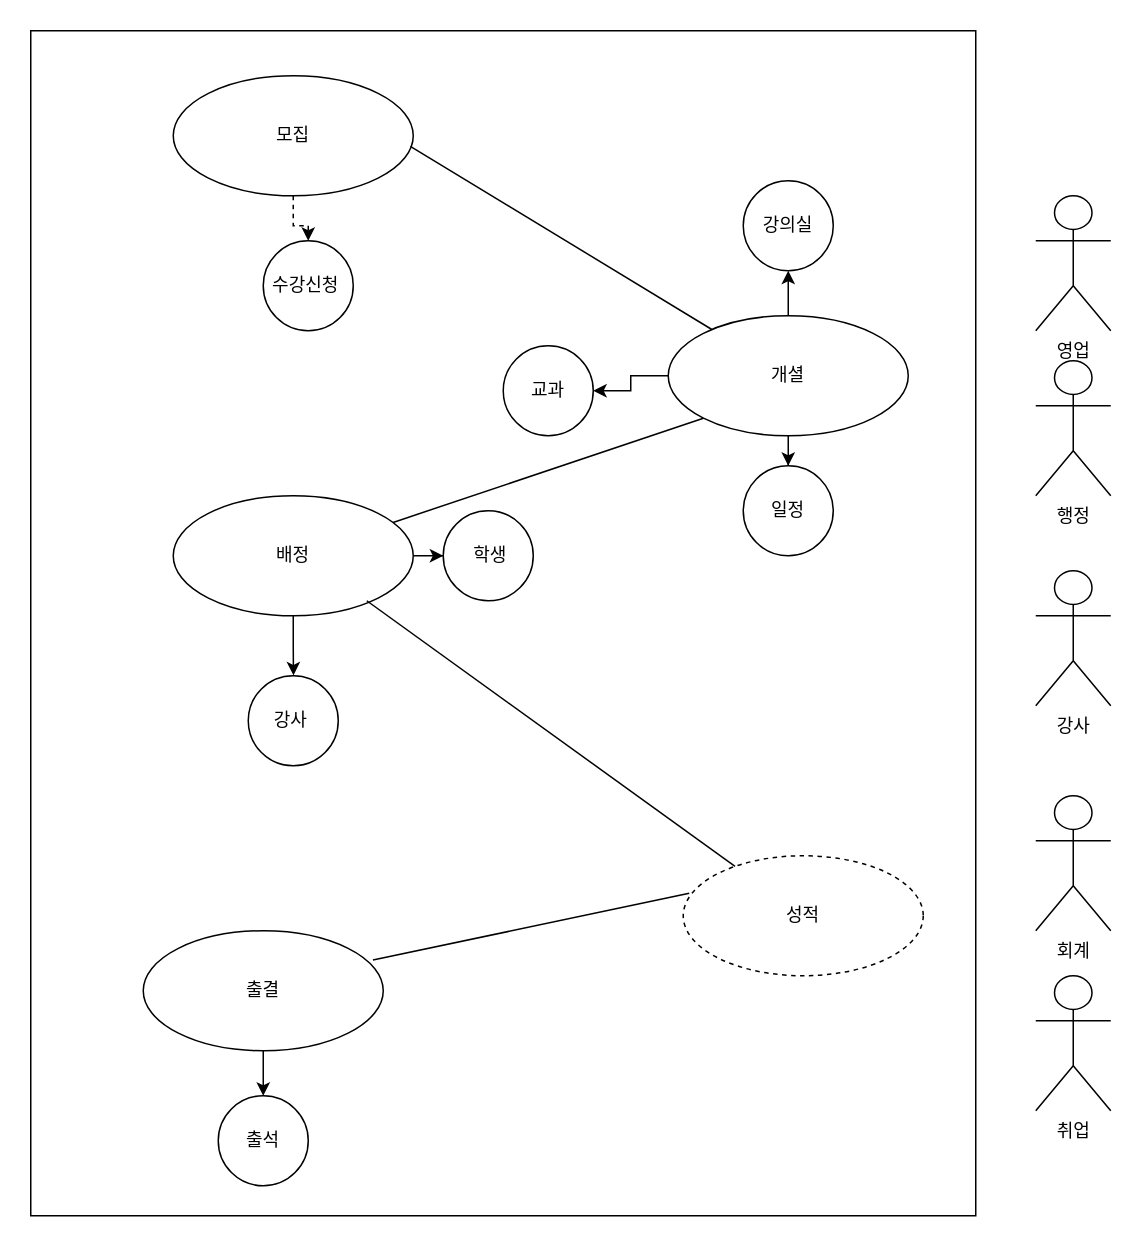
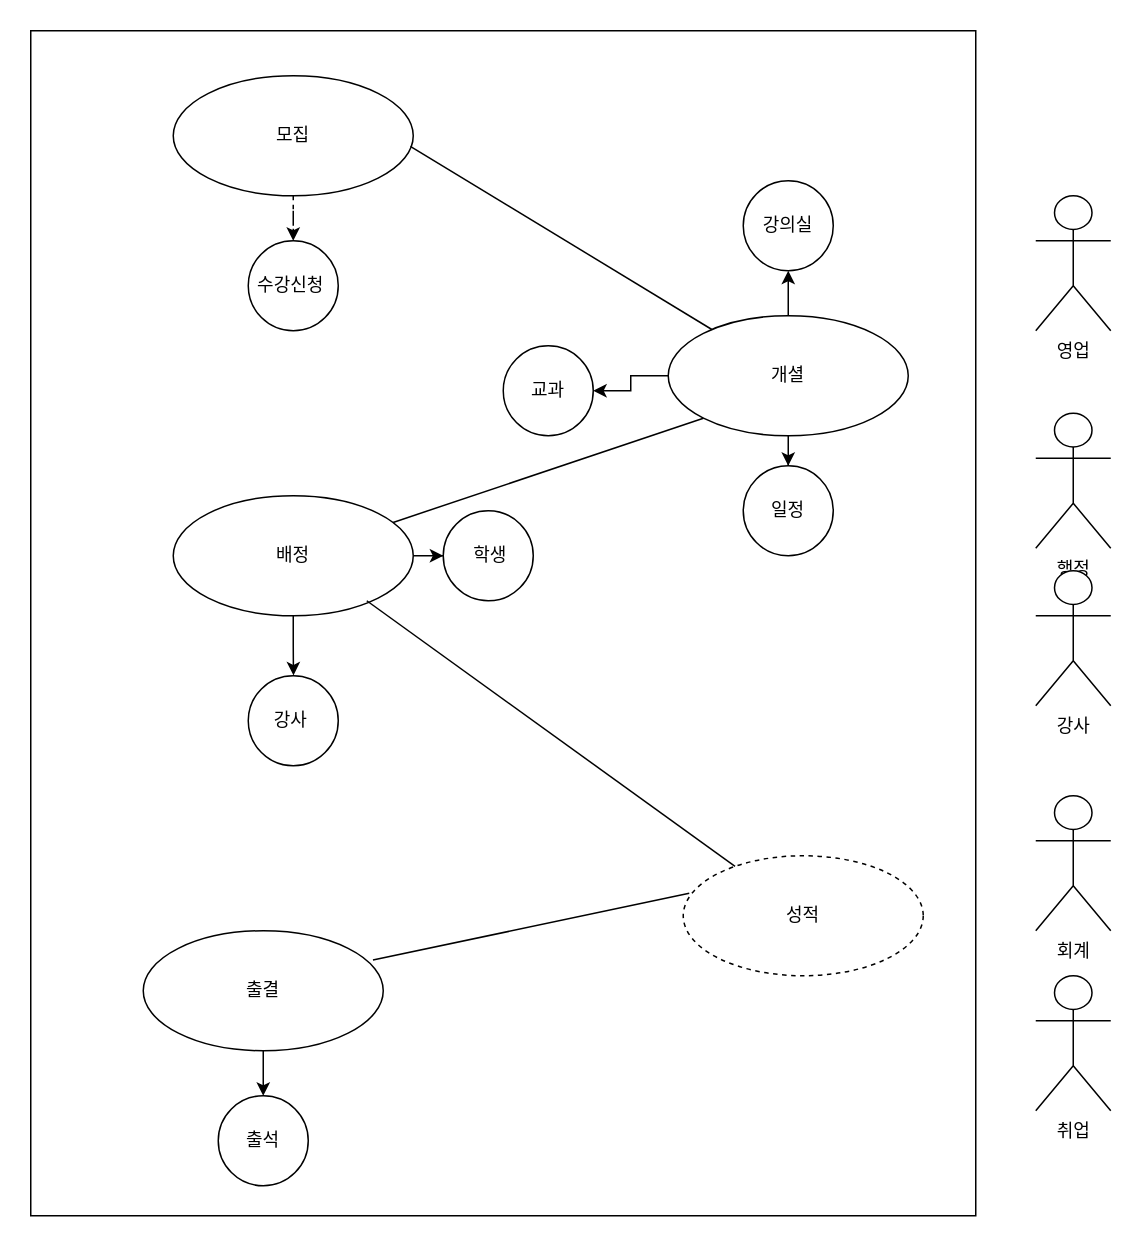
(308, 286) -> (293, 286)
(1073, 428) -> (1073, 481)
